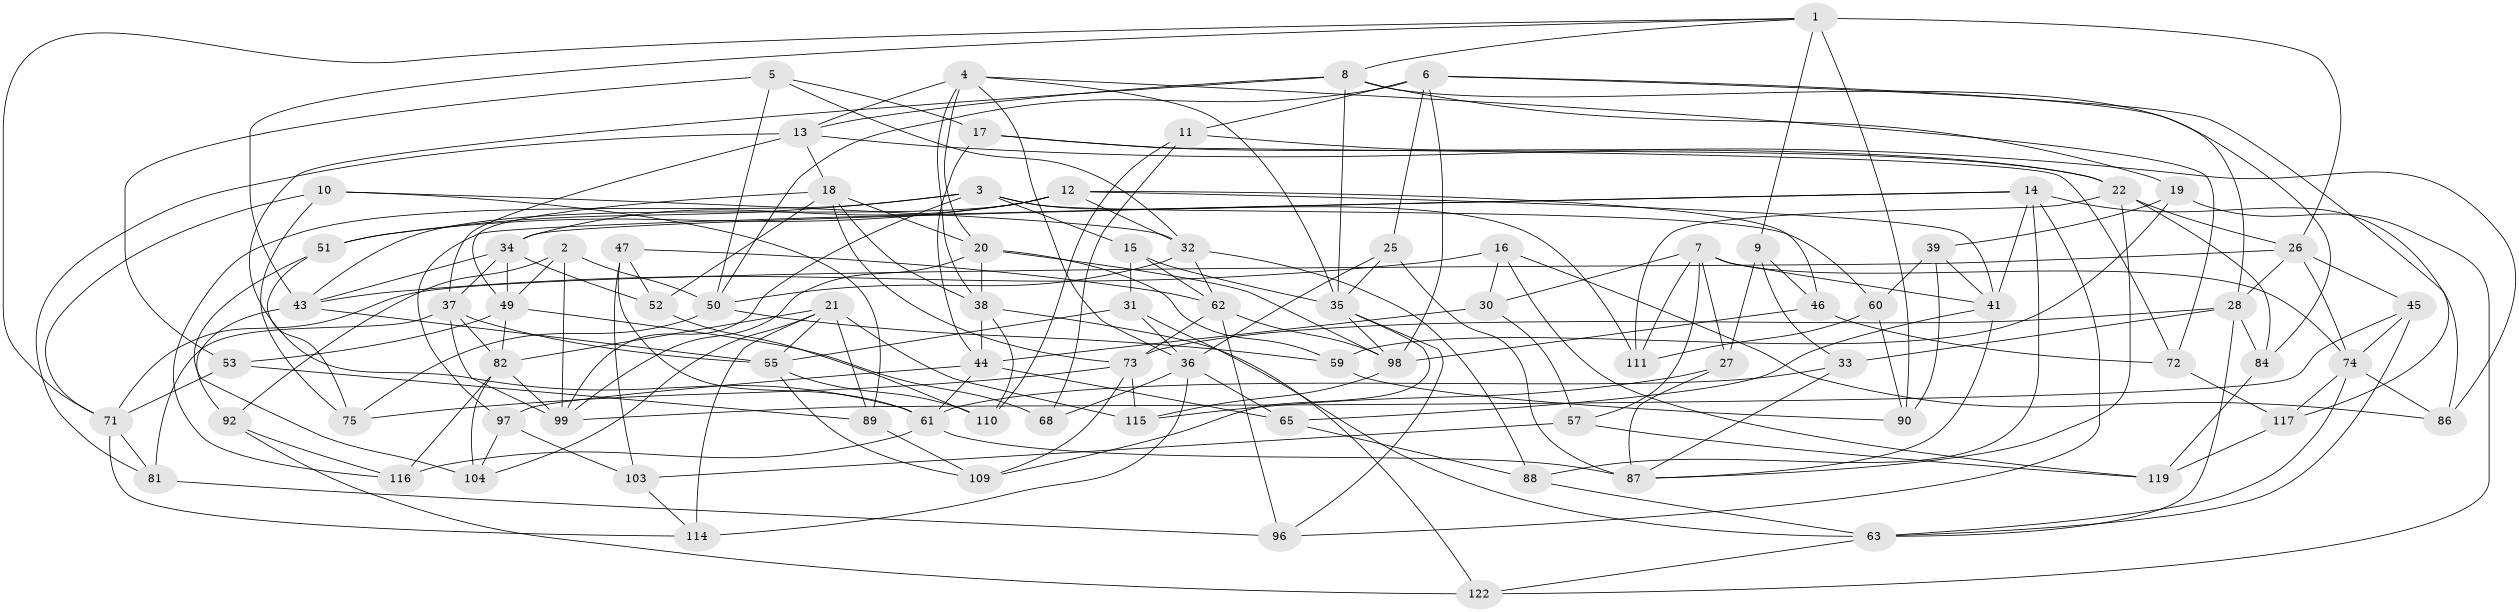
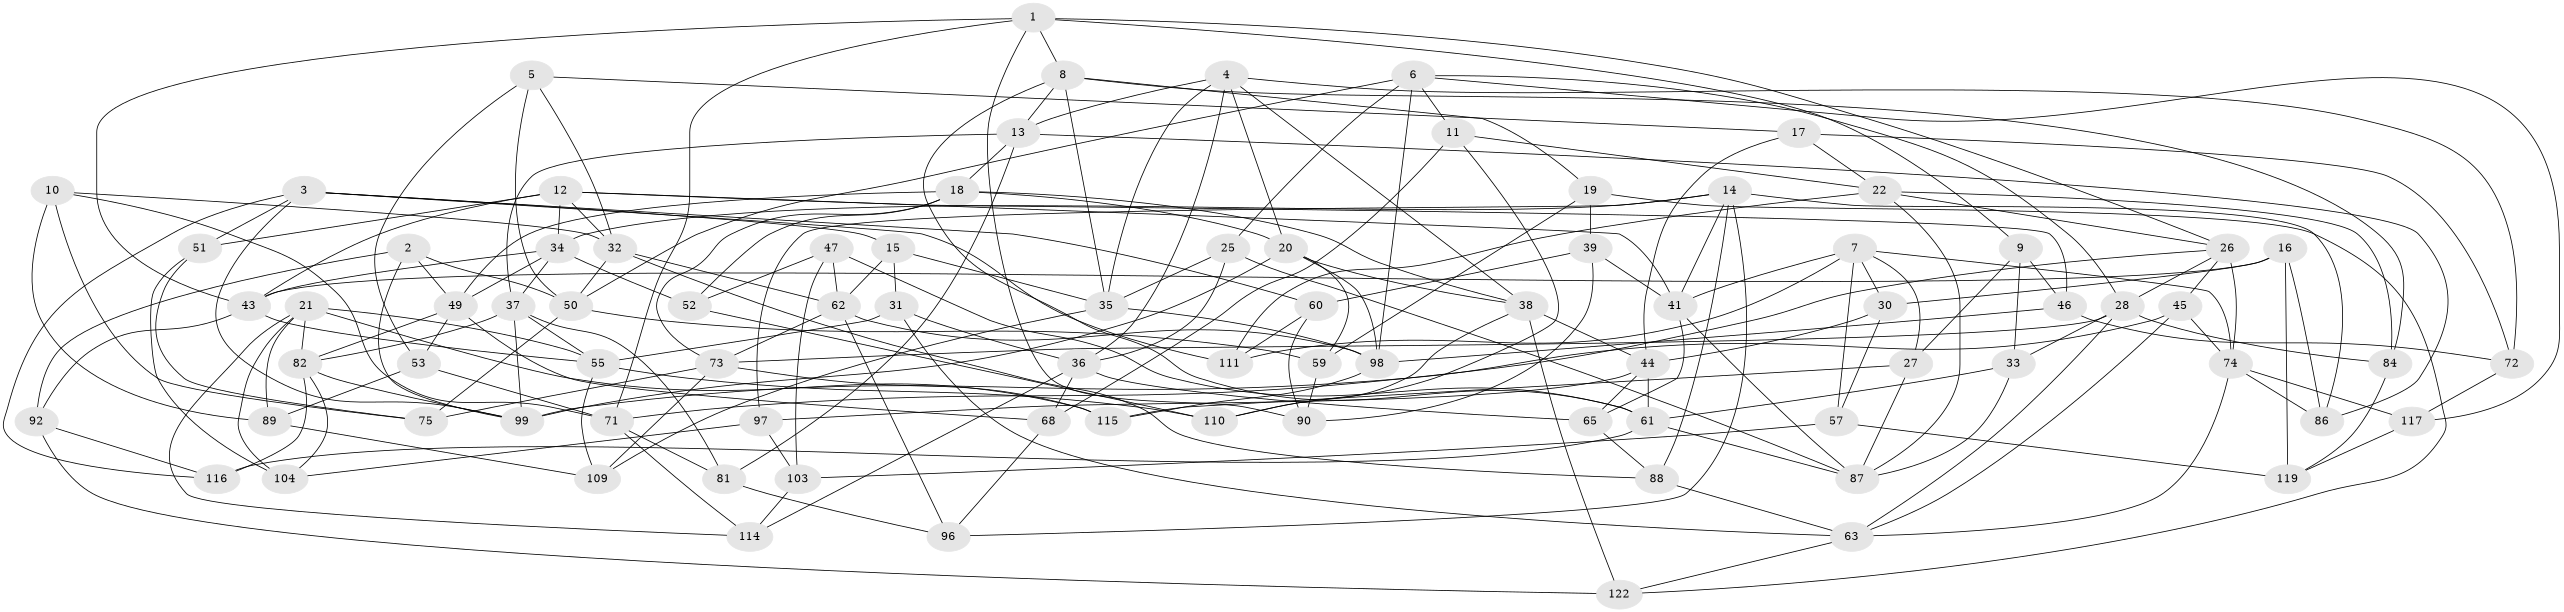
(1412, 423) -> (999, 479)
